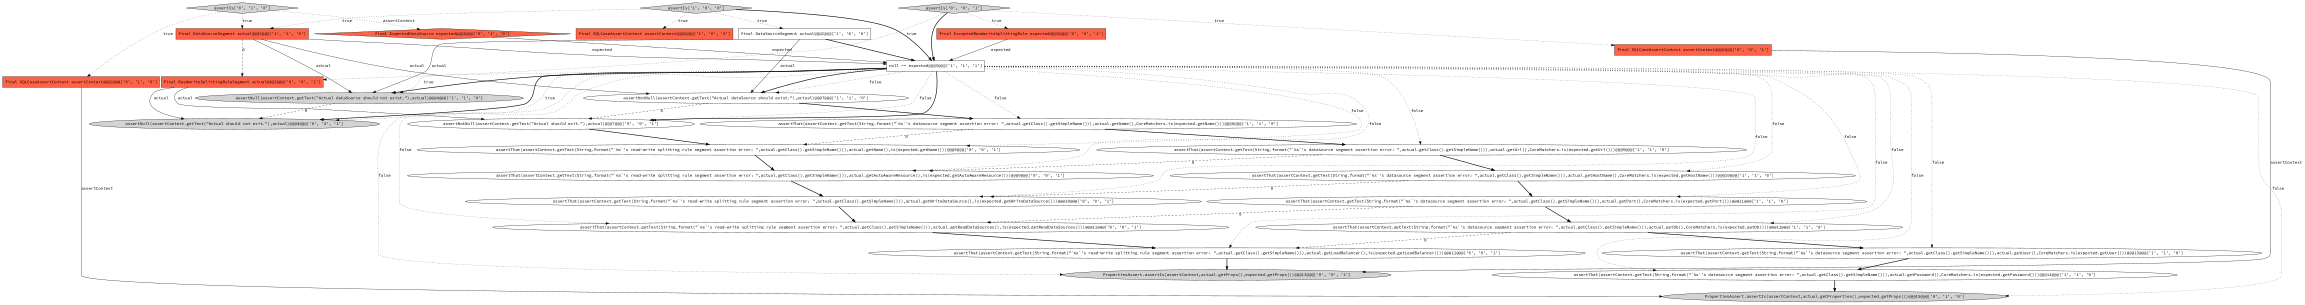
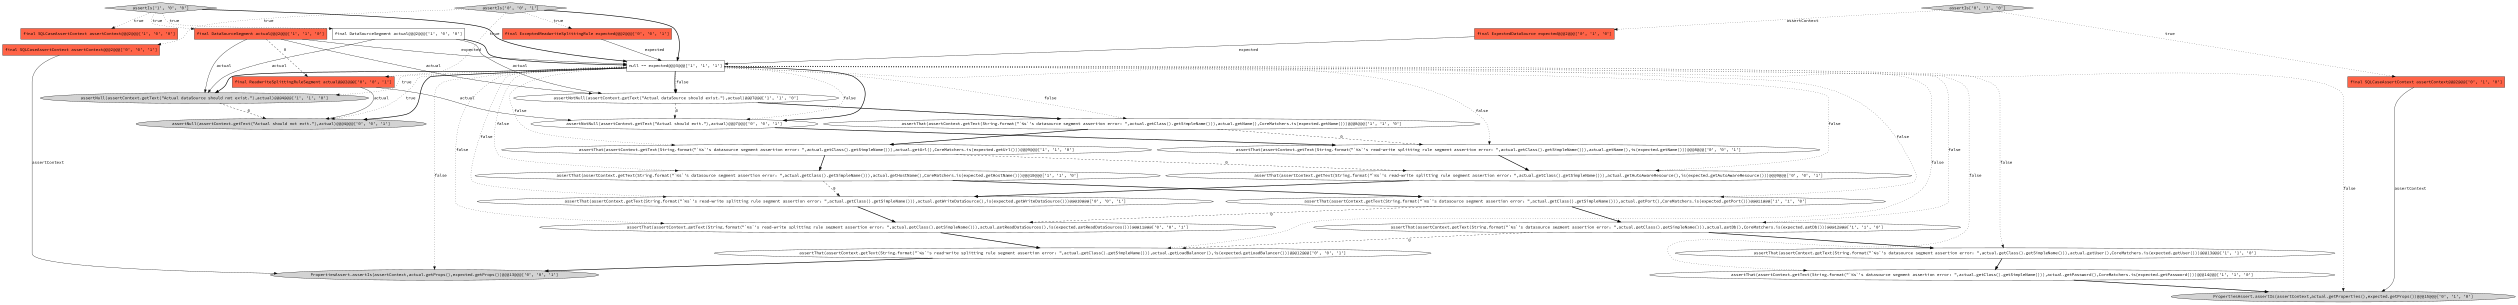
(242, 19) -> none
(442, 34) -> (1544, 34)
